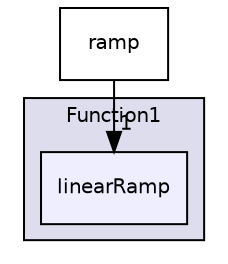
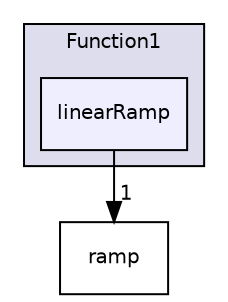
(114, 110) -> (114, 179)
